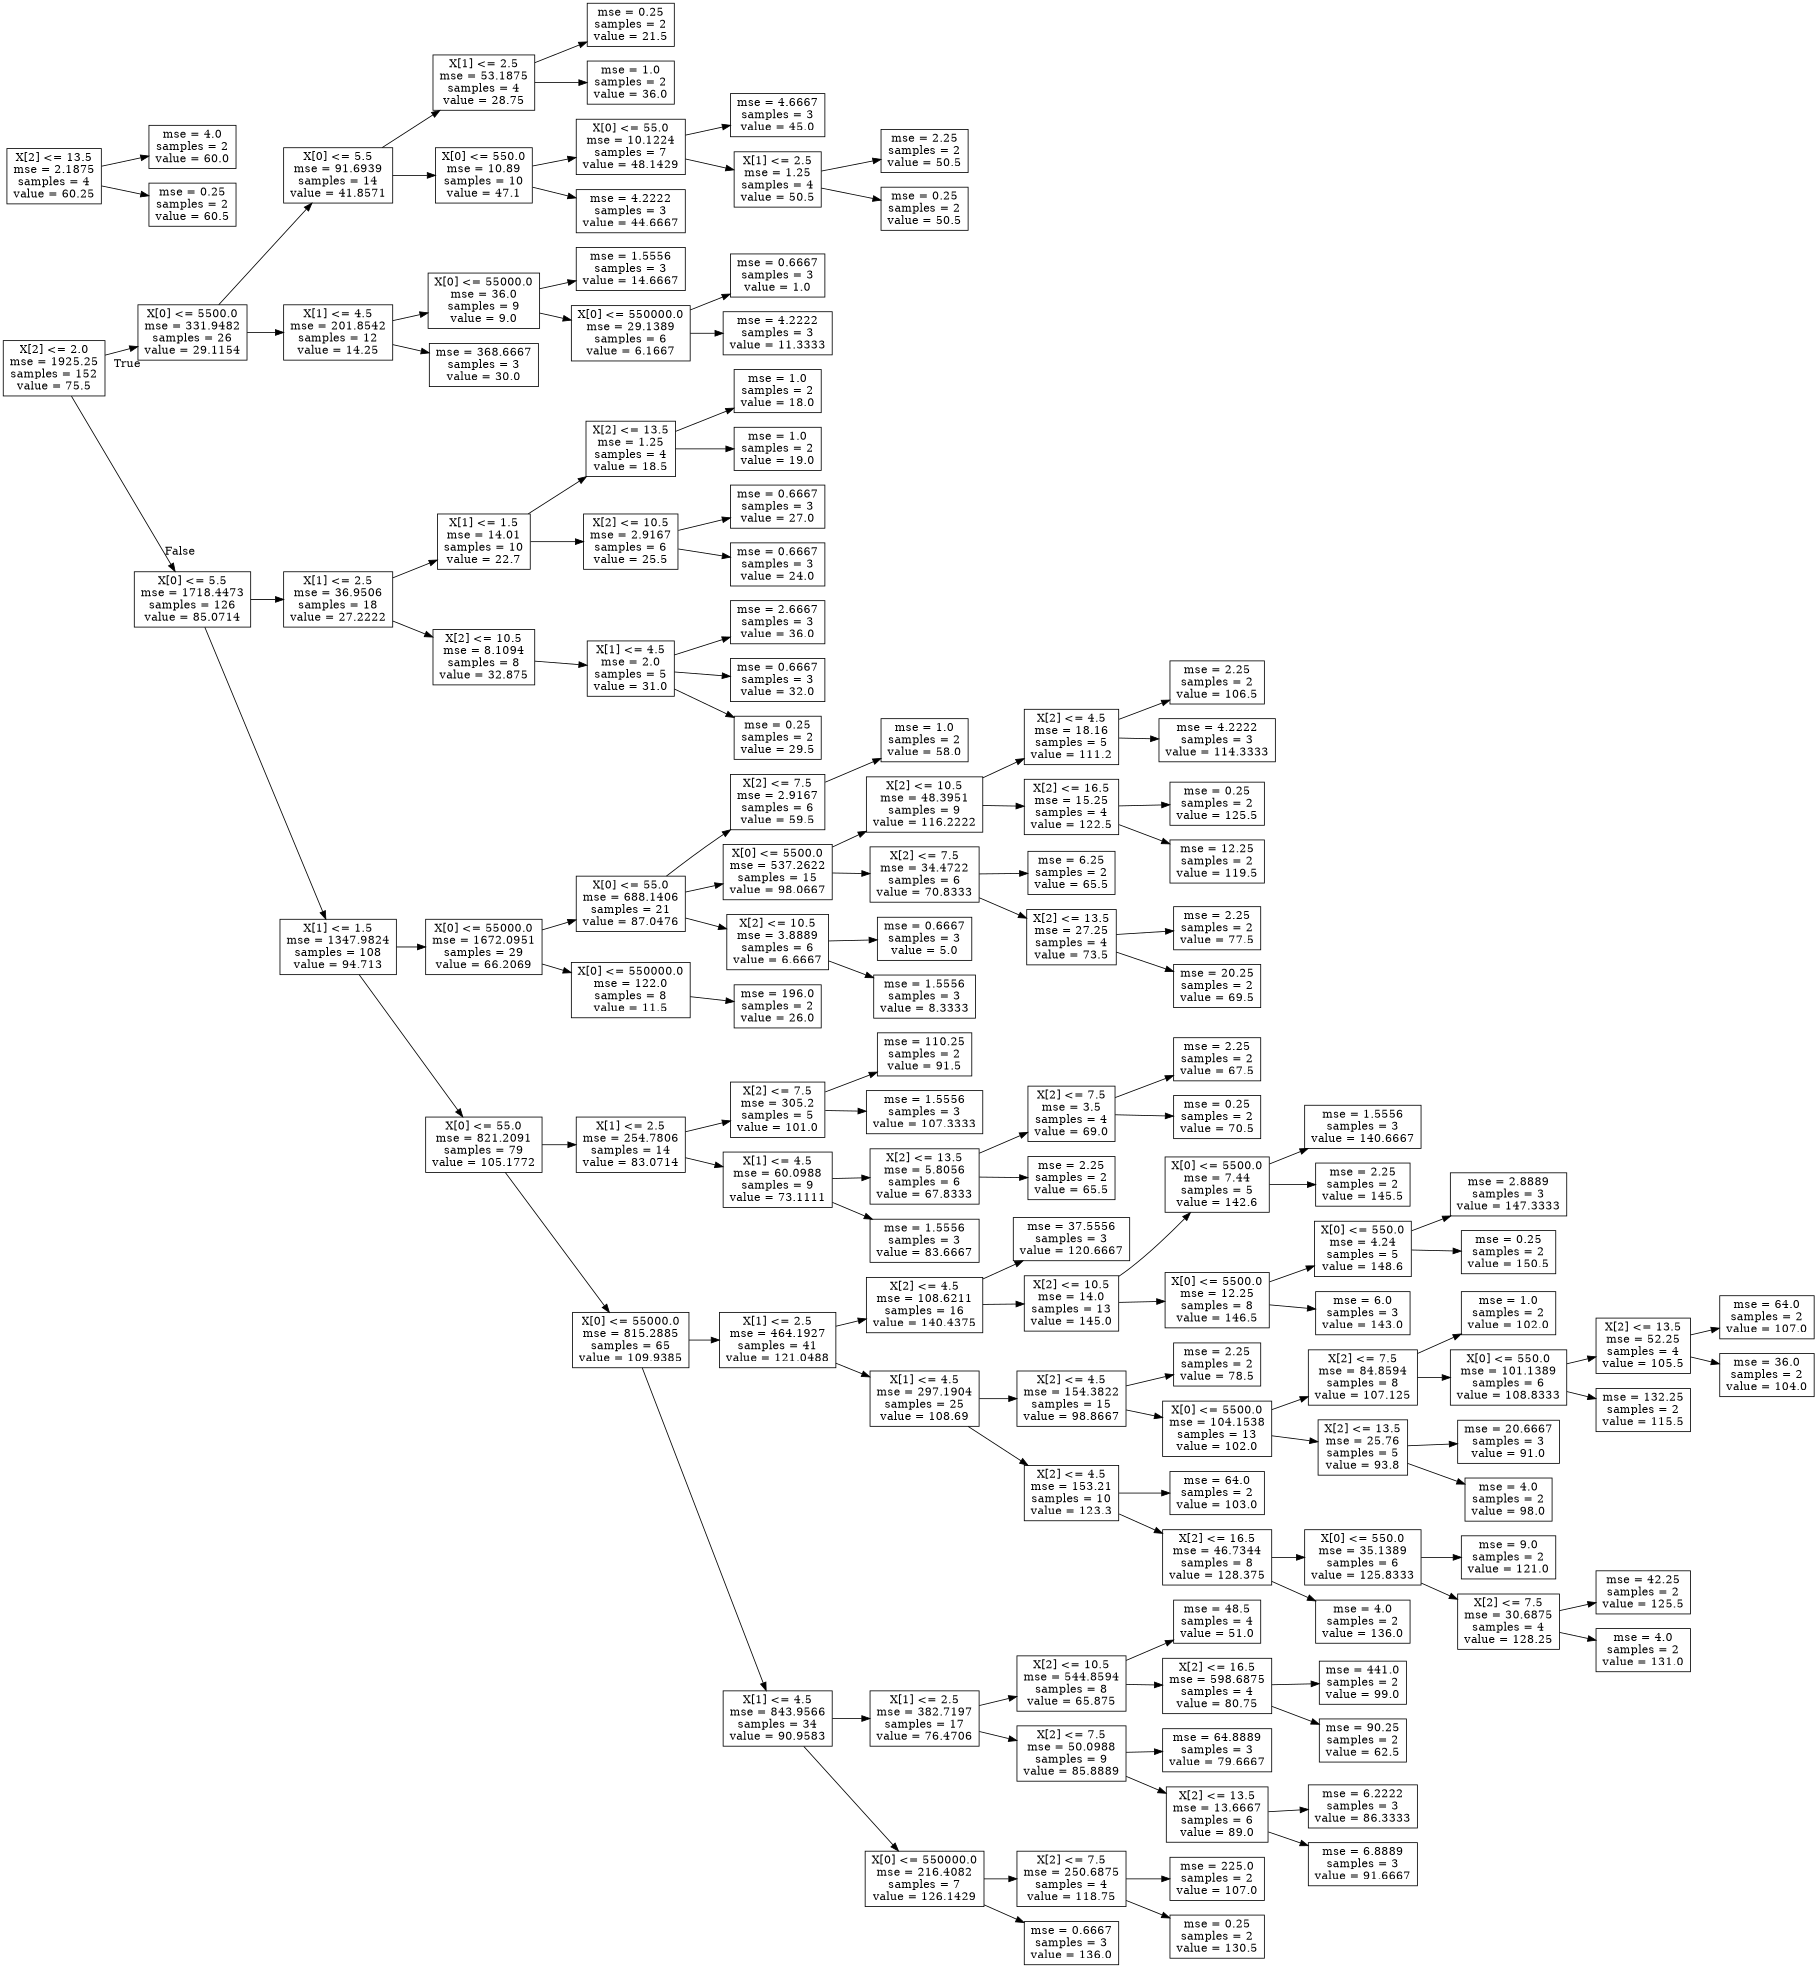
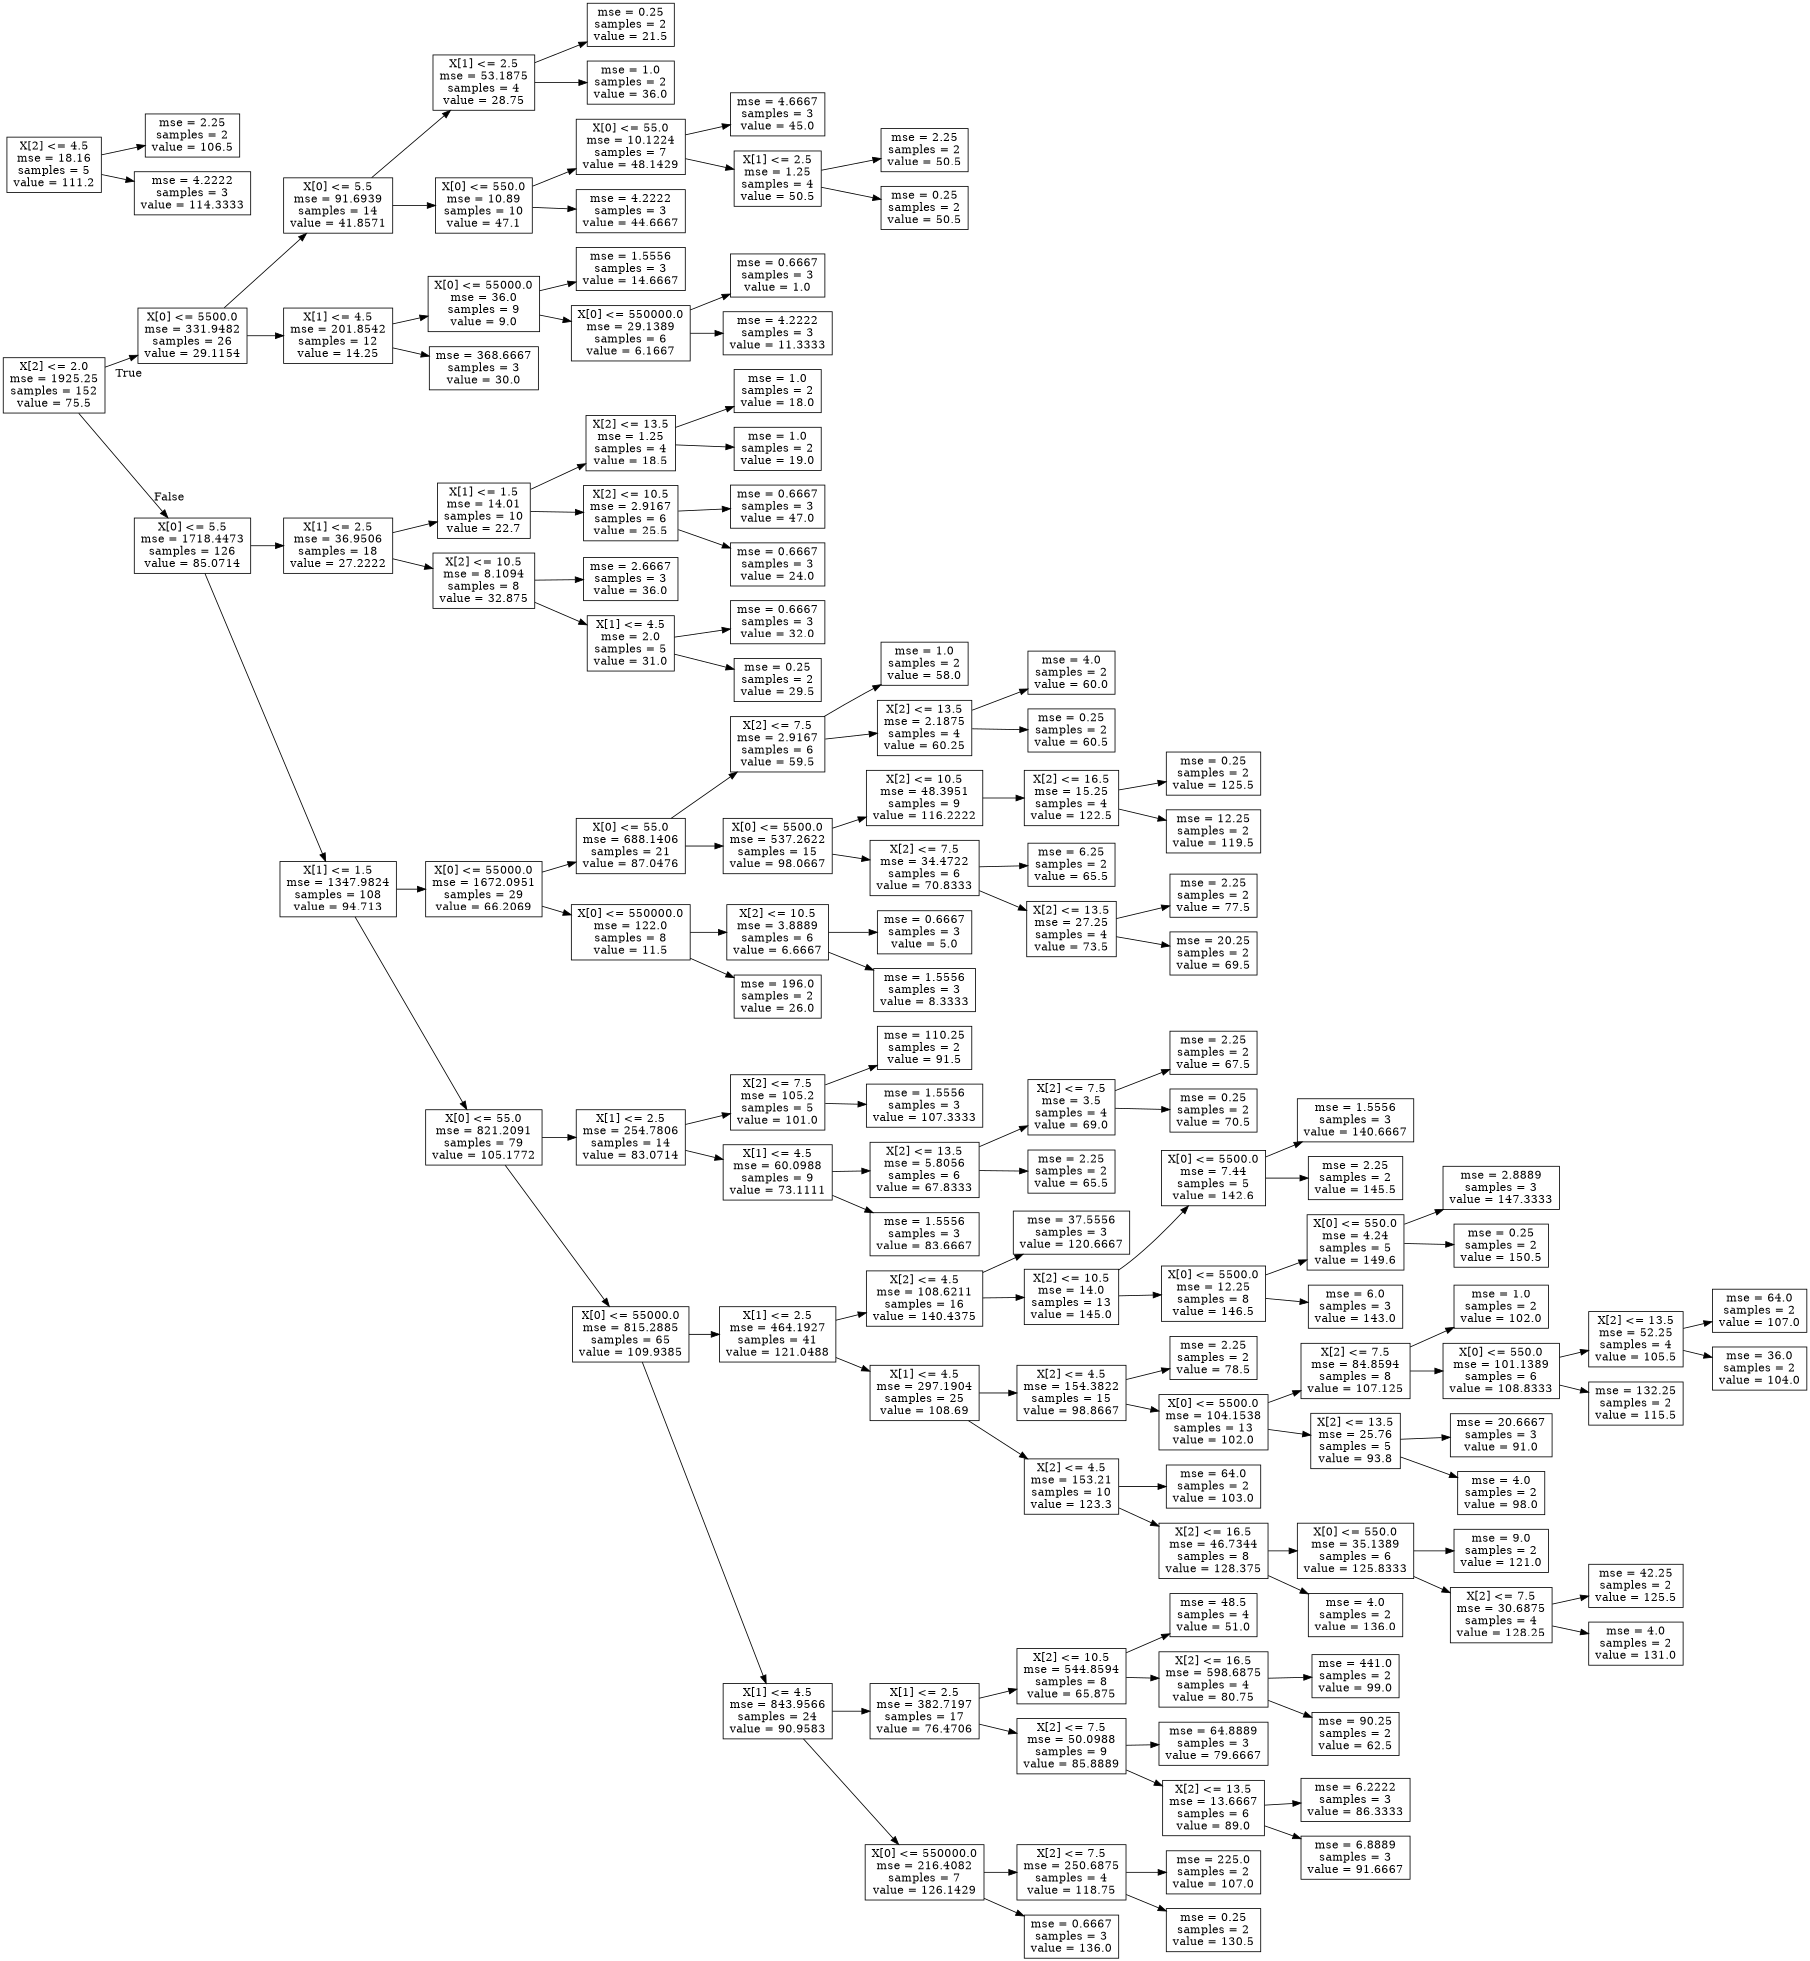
(778, 507) -> (778, 507)
(698, 647) -> (555, 580)
none -> (847, 737)
(1000, 770) -> none
(702, 922) -> (704, 932)
(778, 1110) -> (778, 1102)
(1363, 1249) -> (1356, 1242)
(778, 1719) -> (778, 1711)
